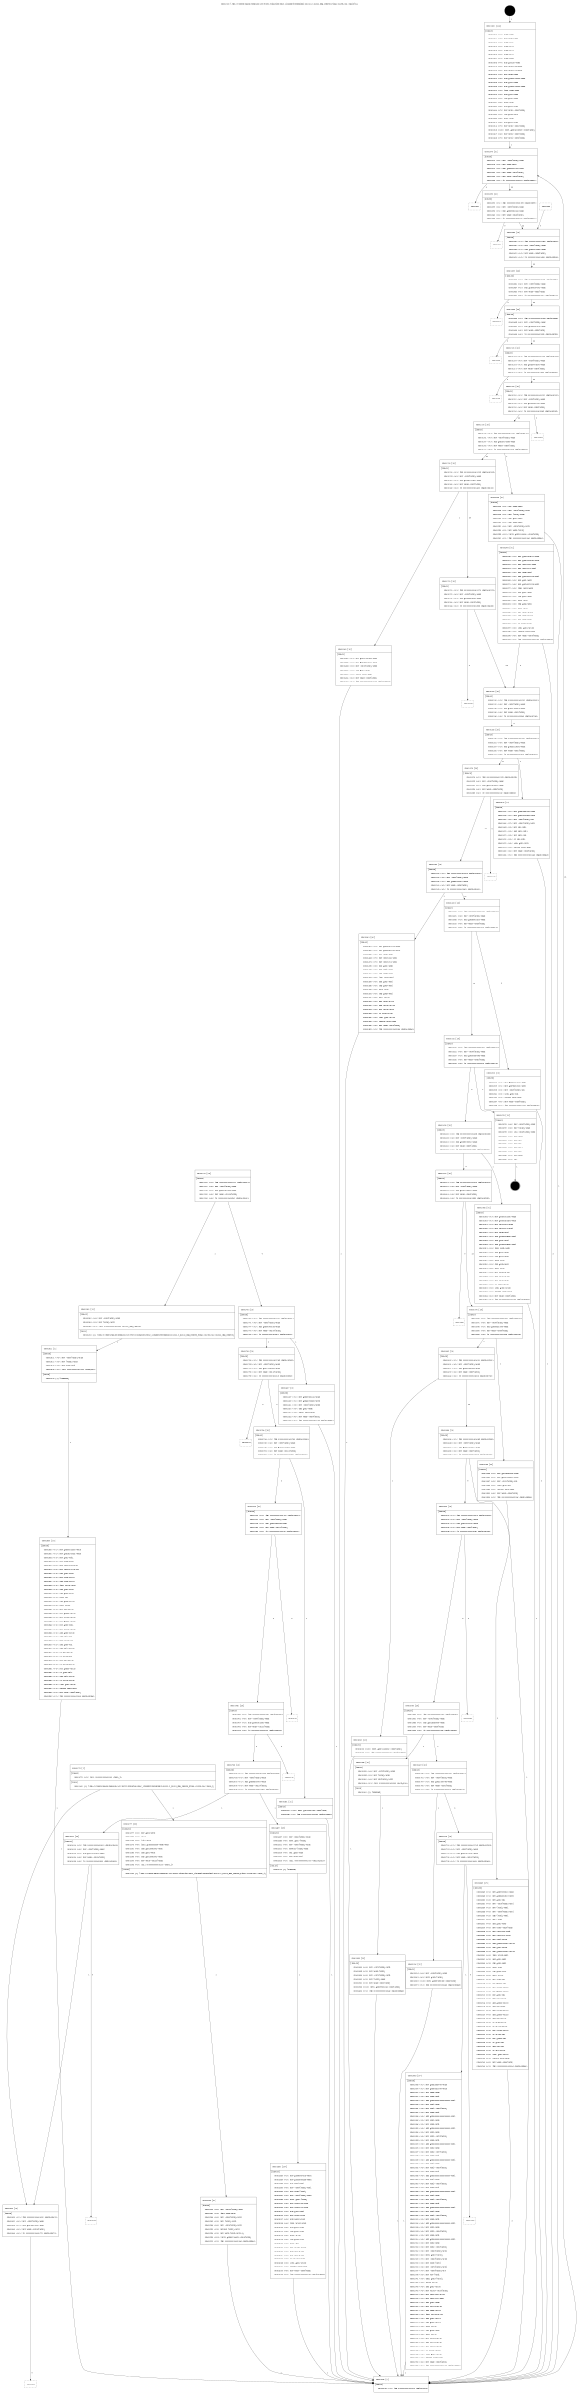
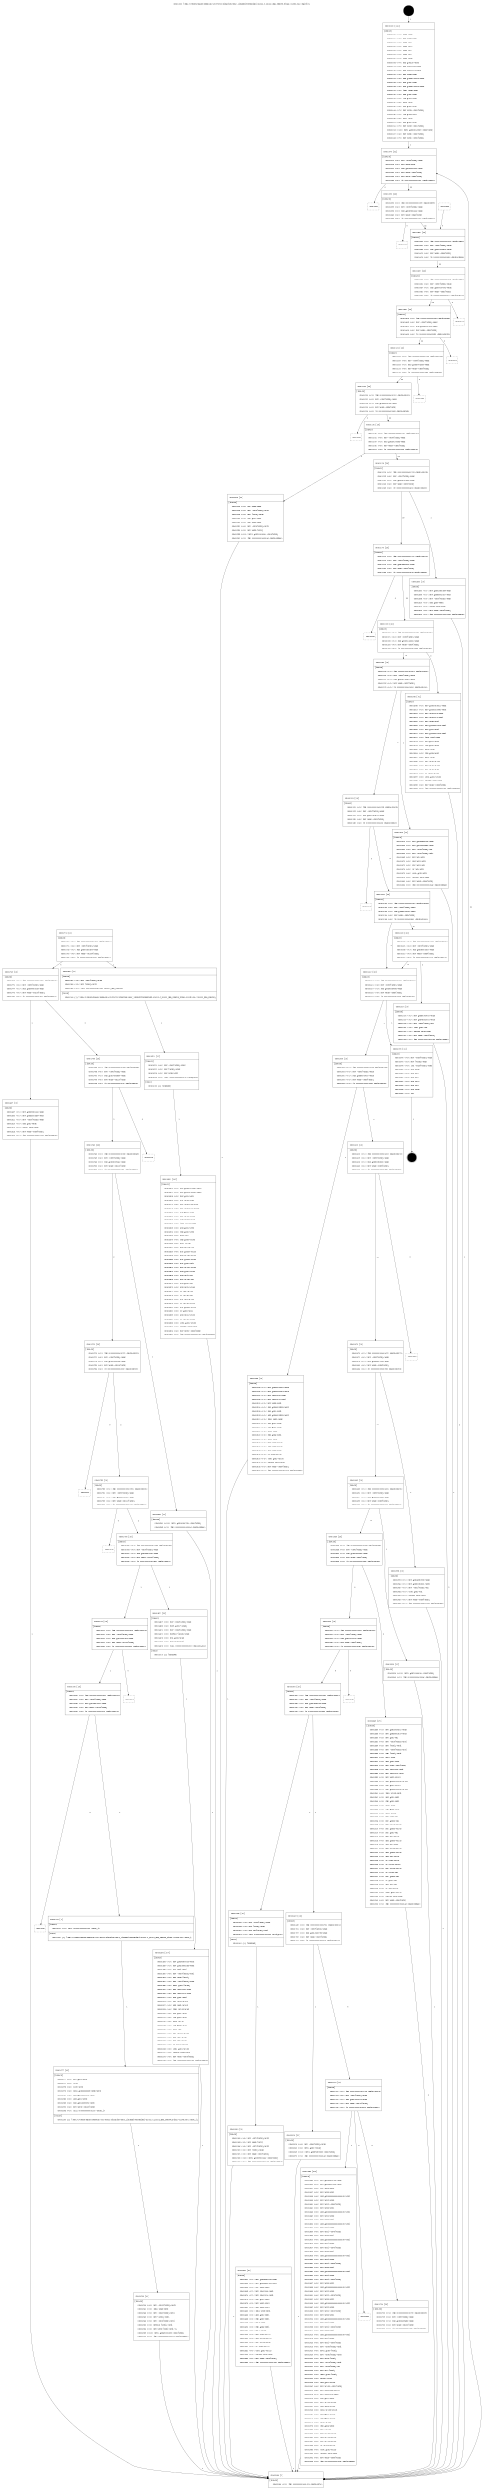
(517, 665) -> (435, 671)
(430, 916) -> (387, 945)
(9, 1982) -> (107, 1815)
none -> (400, 2317)
